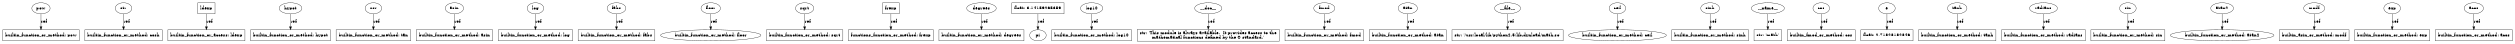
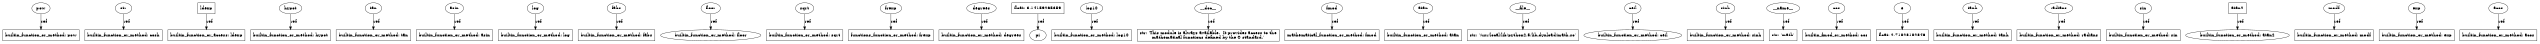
(373, 8) -> (373, 8)
(891, 8) -> (891, 8)
(2222, 8) -> (2237, 8)
(1324, 35) -> (1332, 35)
(2314, 35) -> (2334, 35)
